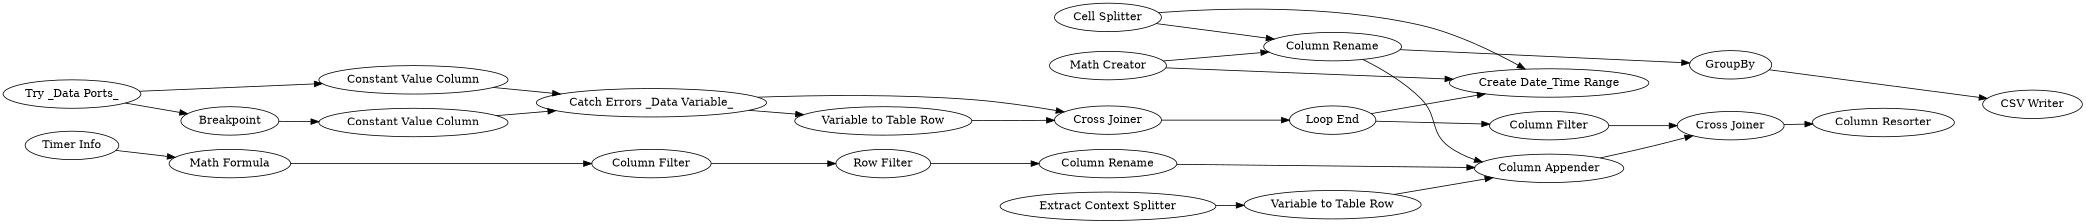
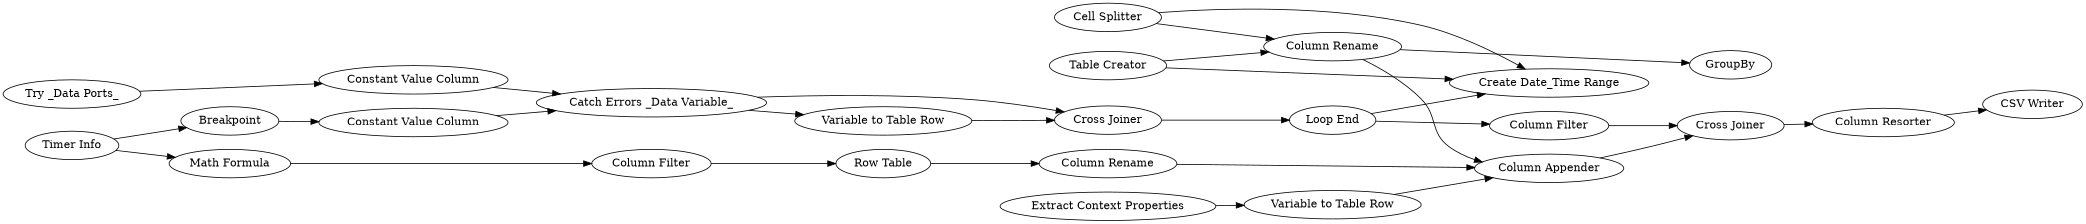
(1108, 66) -> (1108, 66)
(1874, 84) -> (1961, 113)
(153, 108) -> (146, 134)
(883, 164) -> (883, 164)
(1108, 206) -> (1108, 206)
